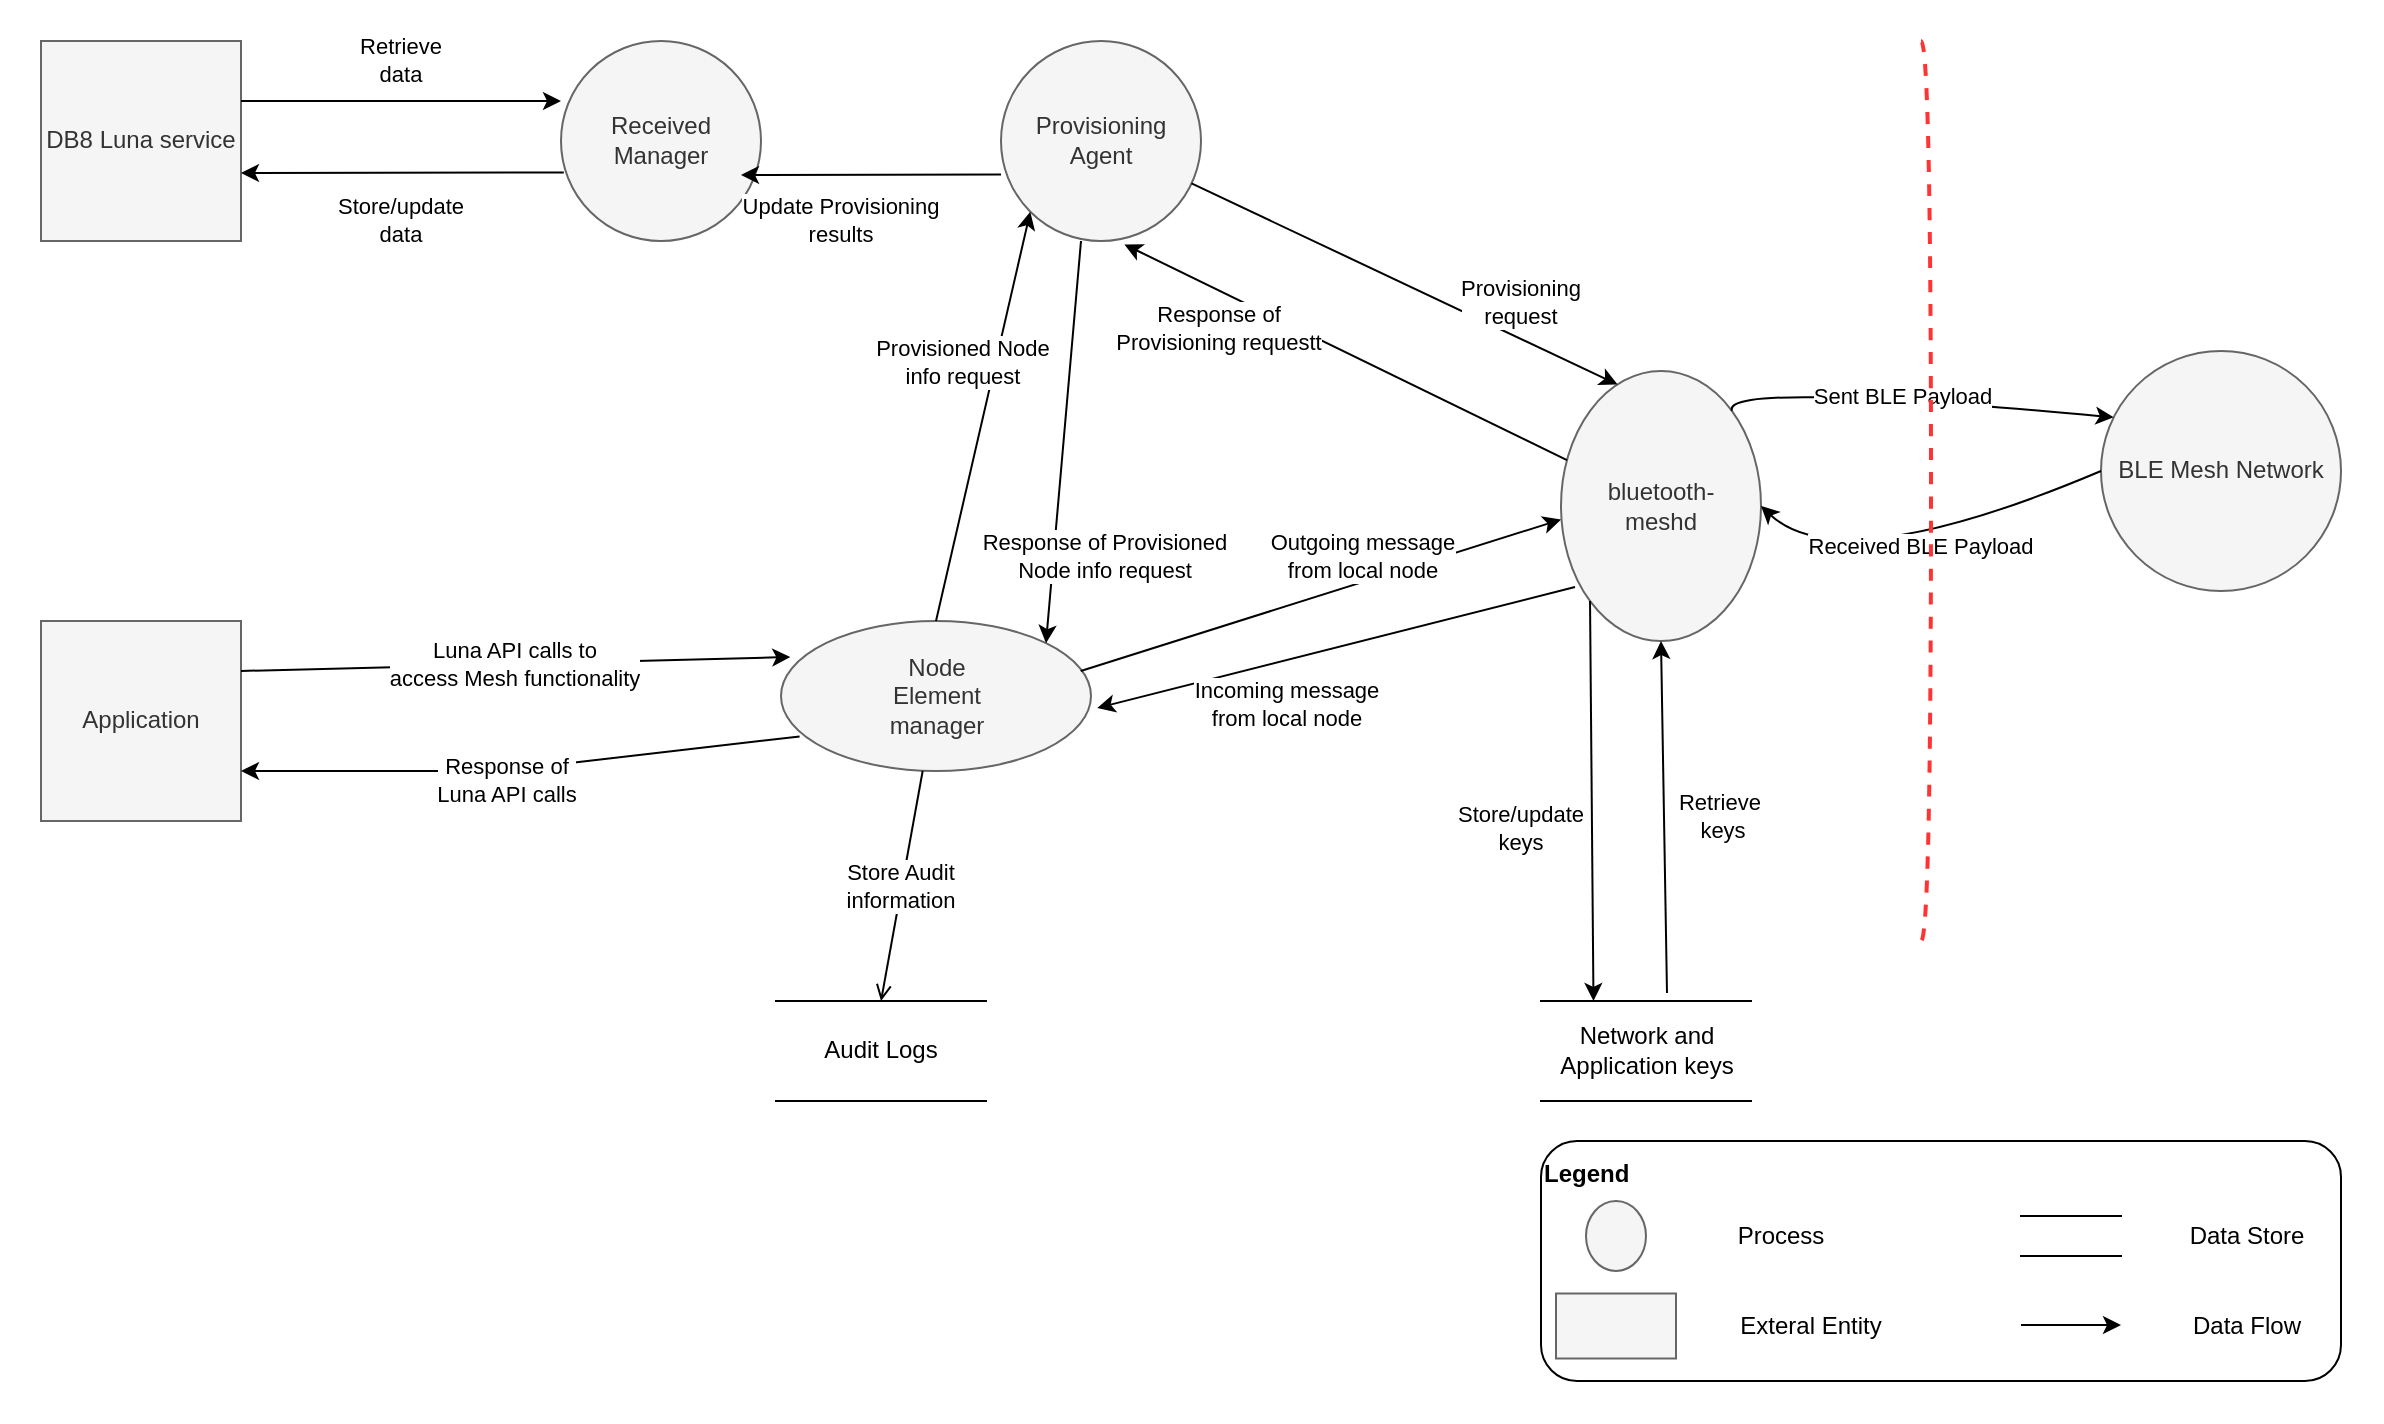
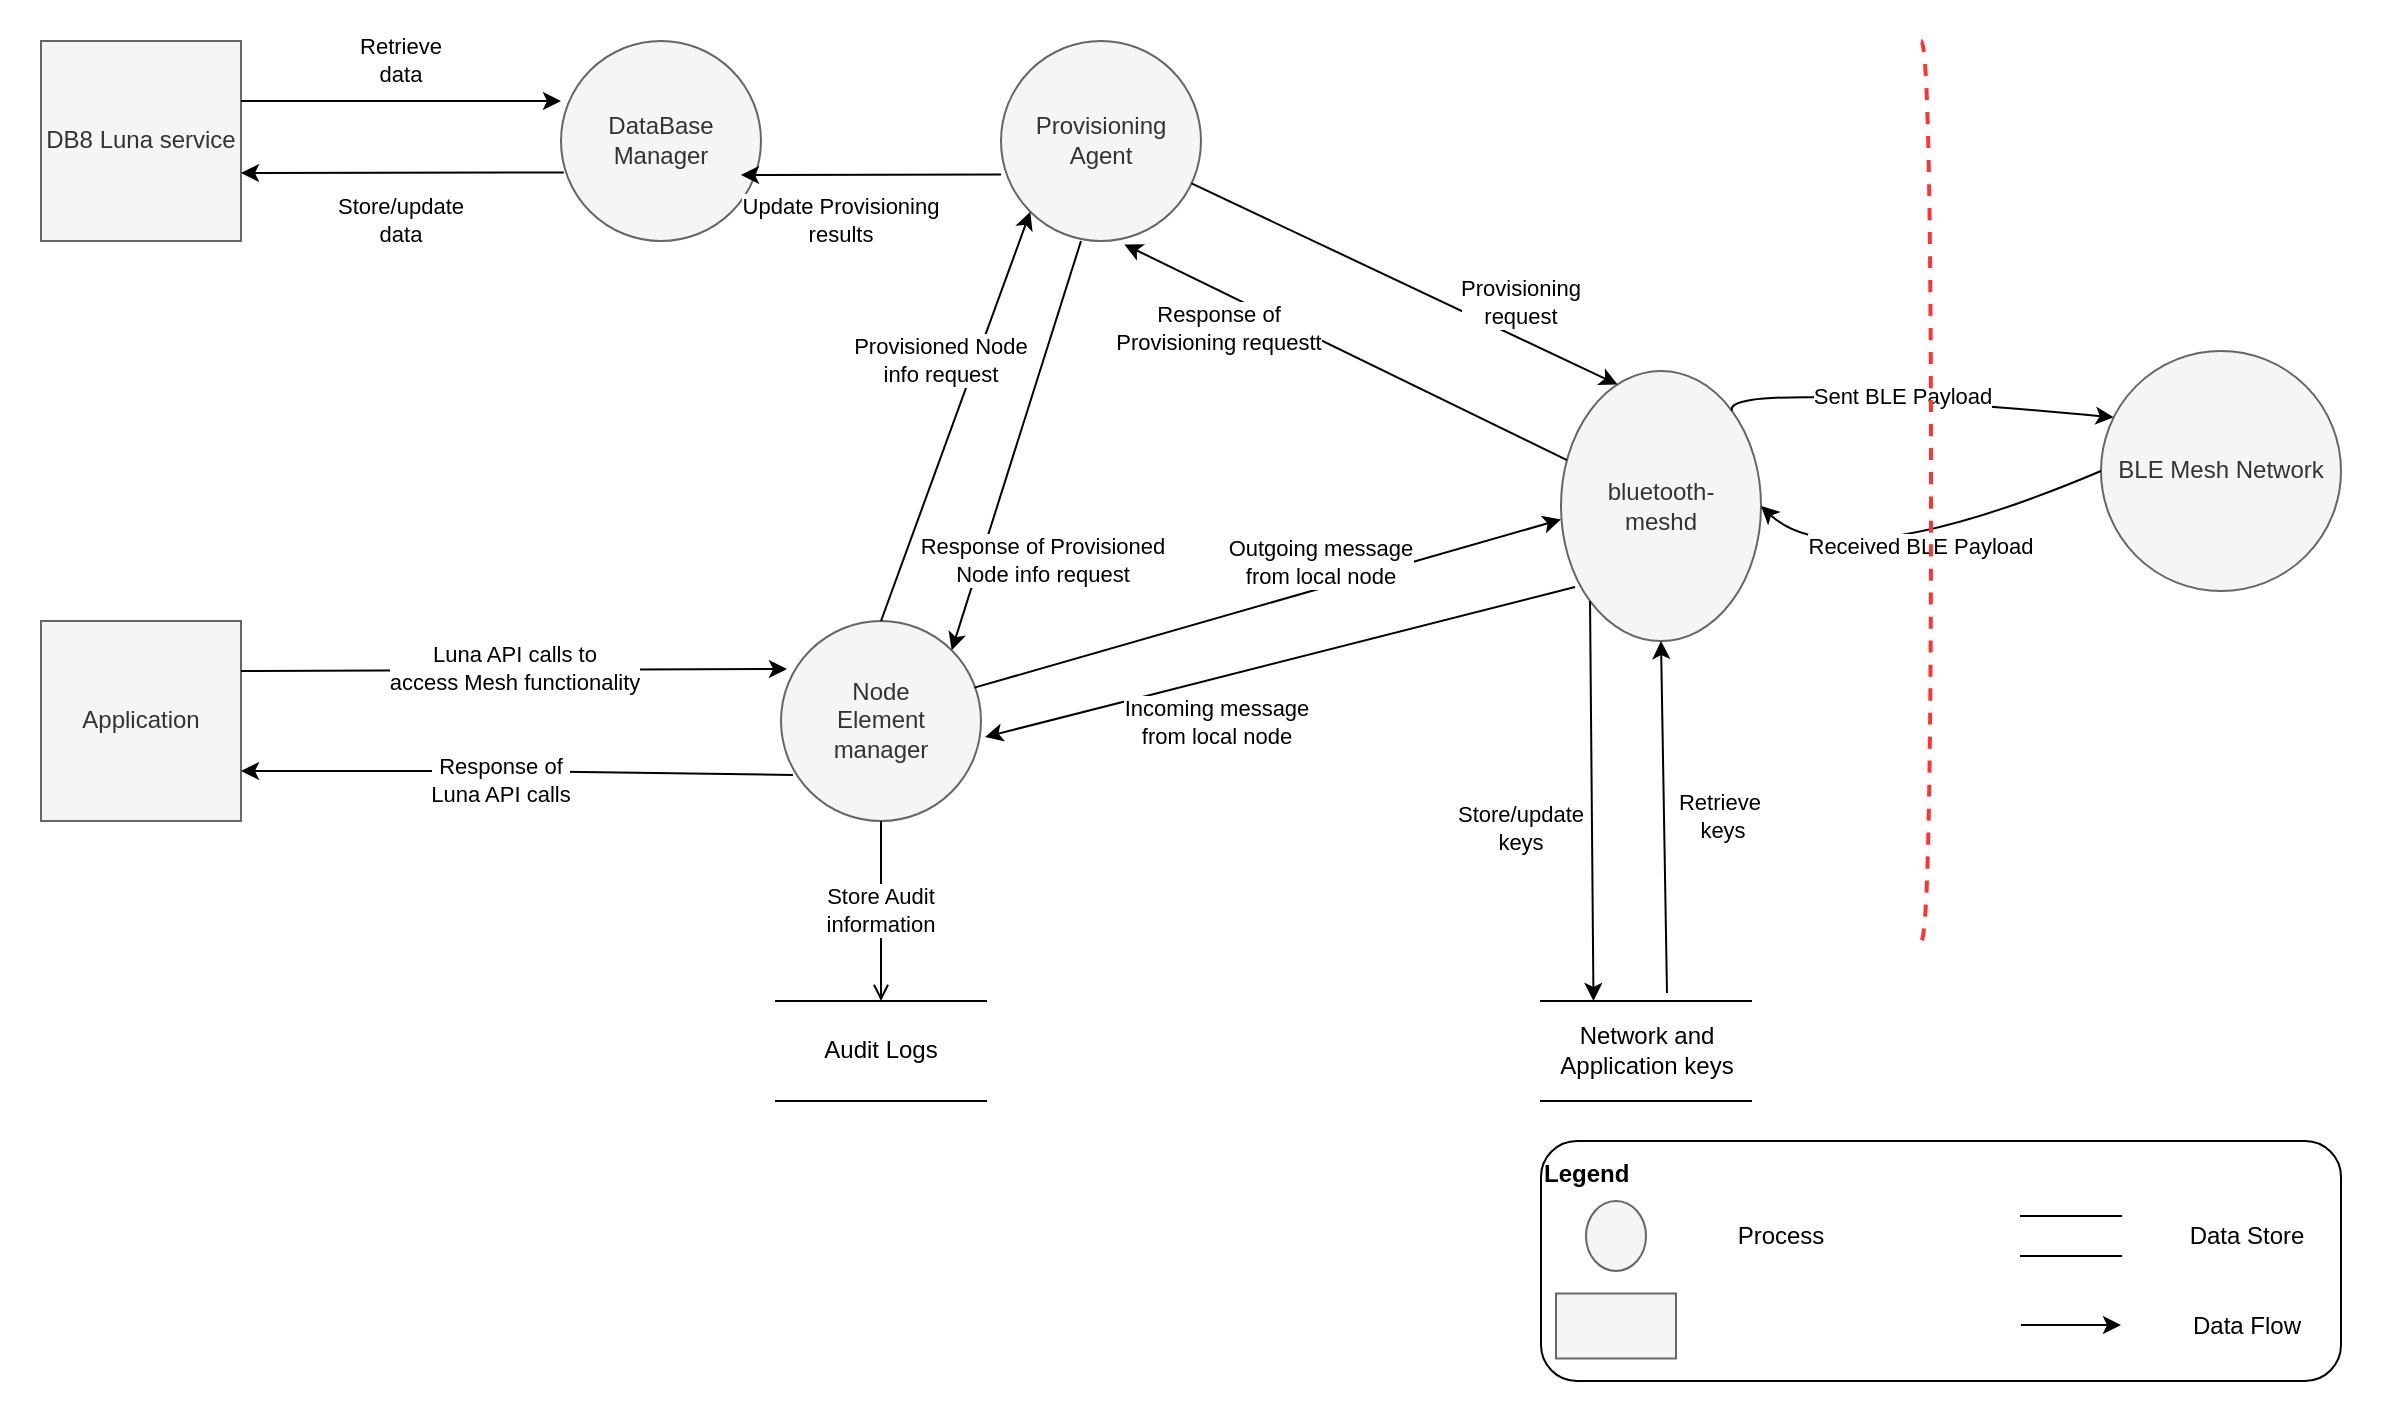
(662, 141) -> (662, 141)
(936, 696) -> (881, 721)
(1811, 1326) -> none
